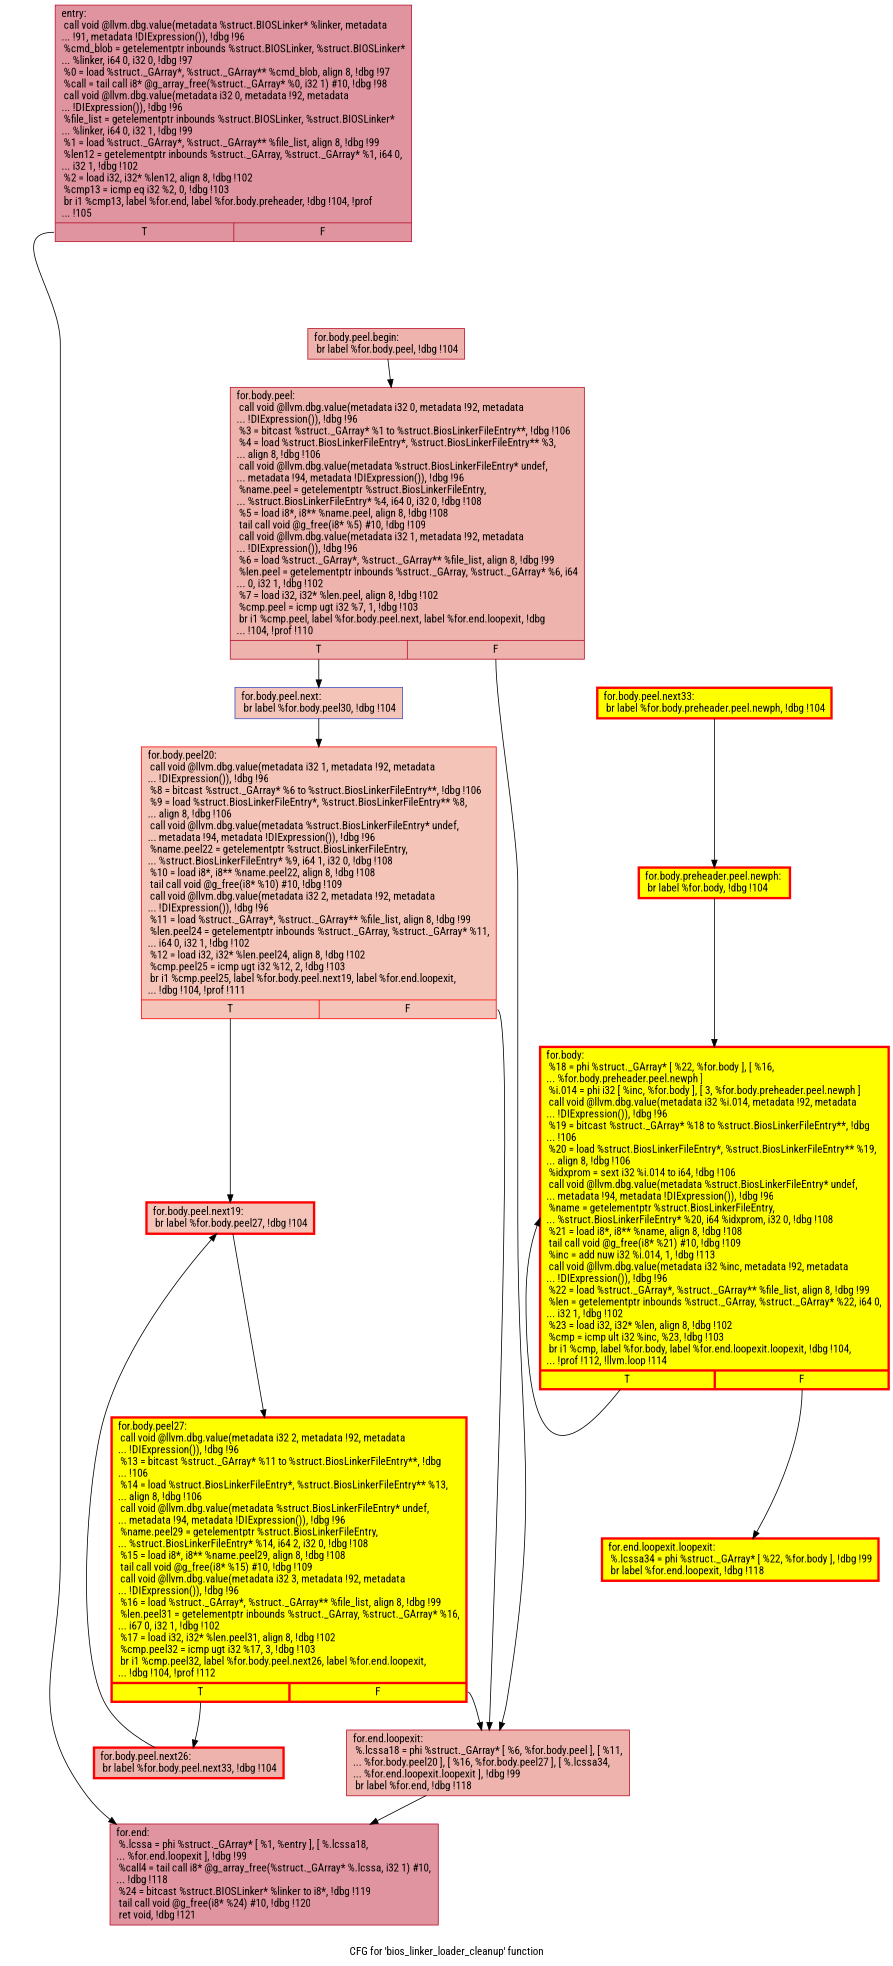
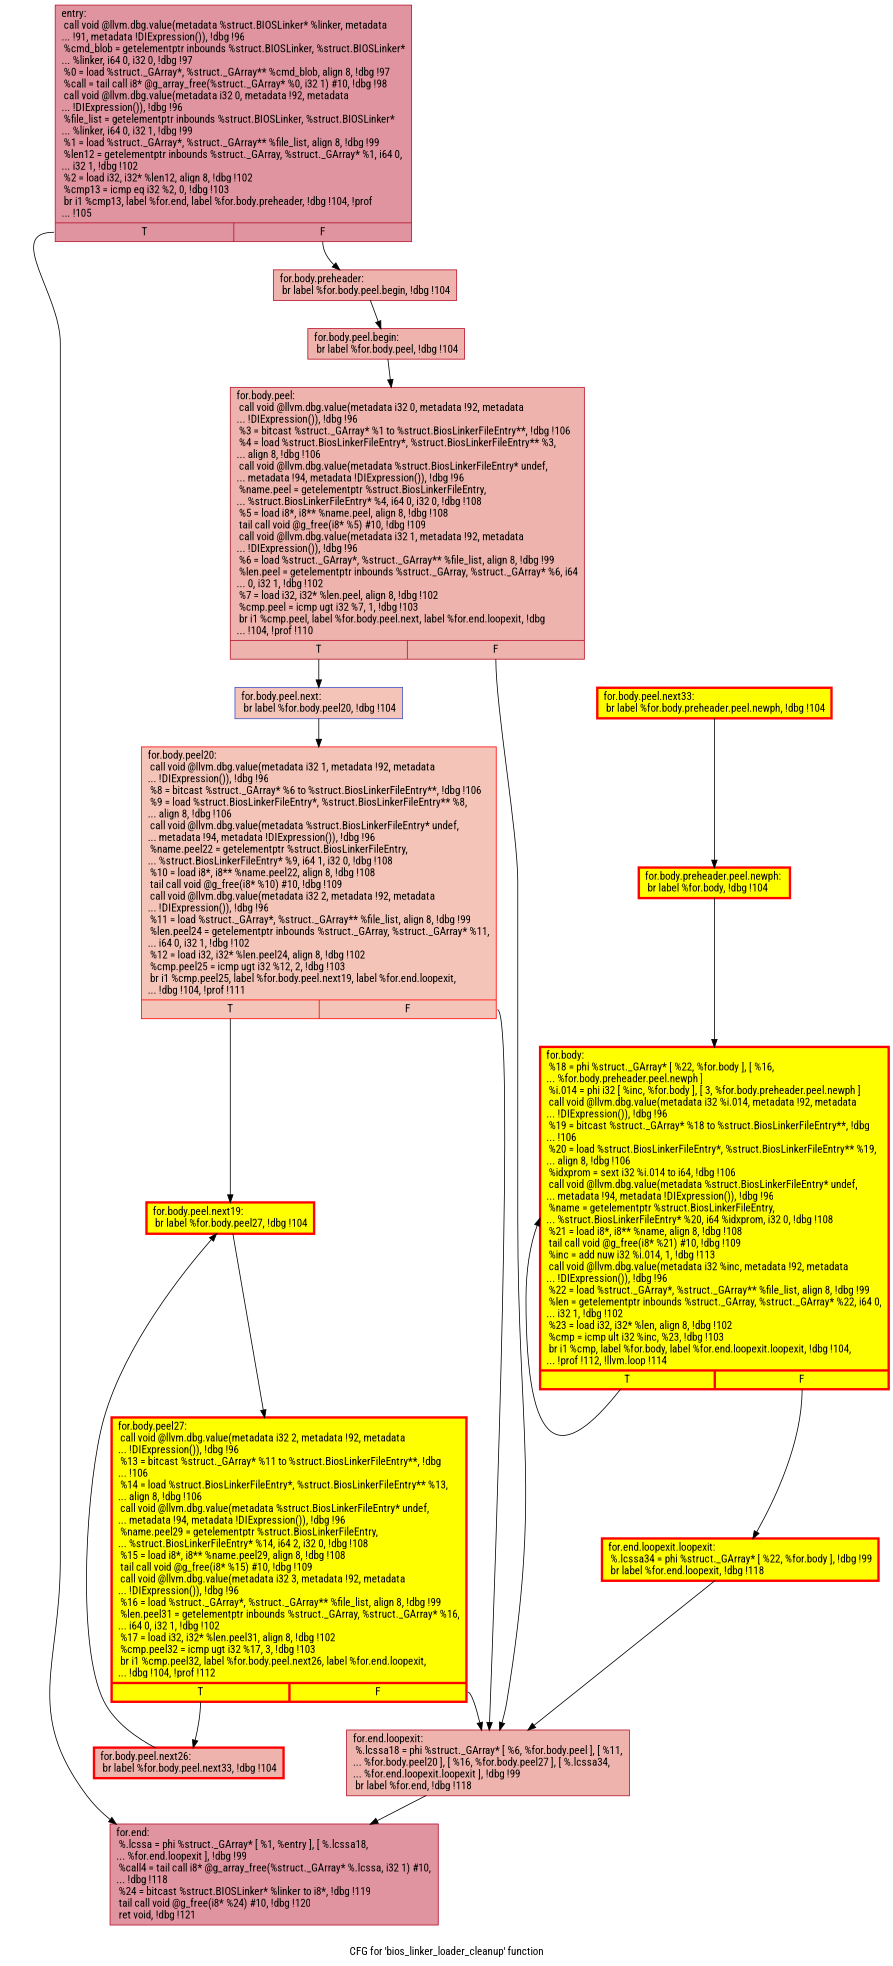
none -> (365, 285)
(319, 709) -> (319, 709)
(230, 1218) -> (230, 1218)
(169, 1626) -> (169, 1626)
none -> (625, 1653)
